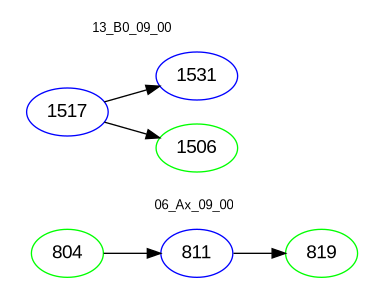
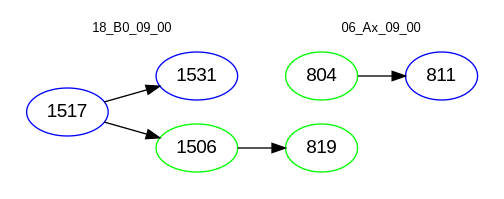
(132, 29) -> (132, 29)
(253, 253) -> (257, 148)
